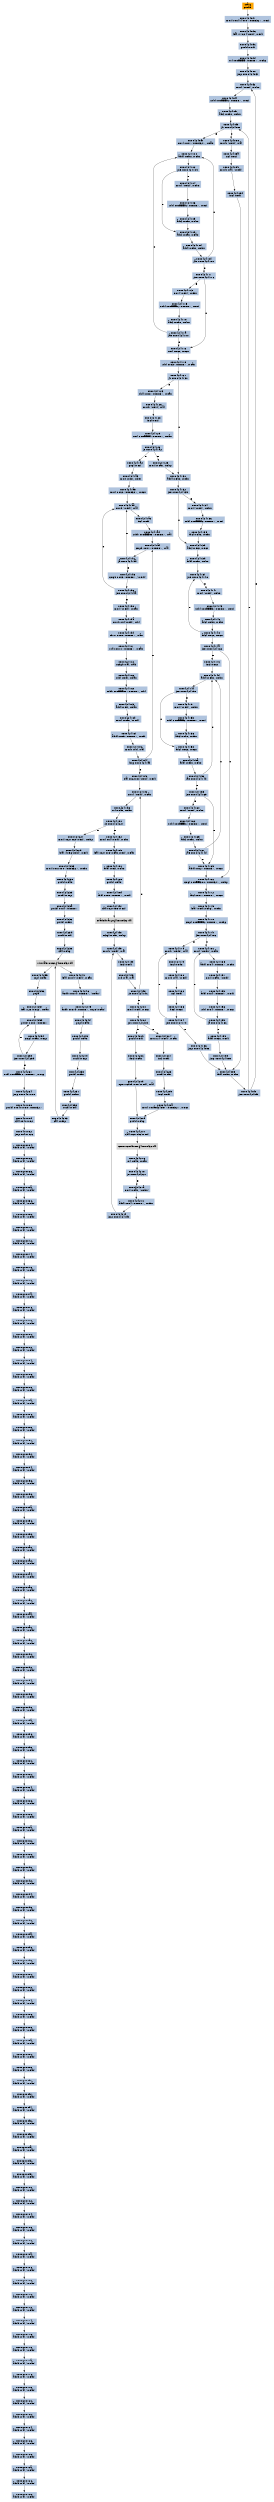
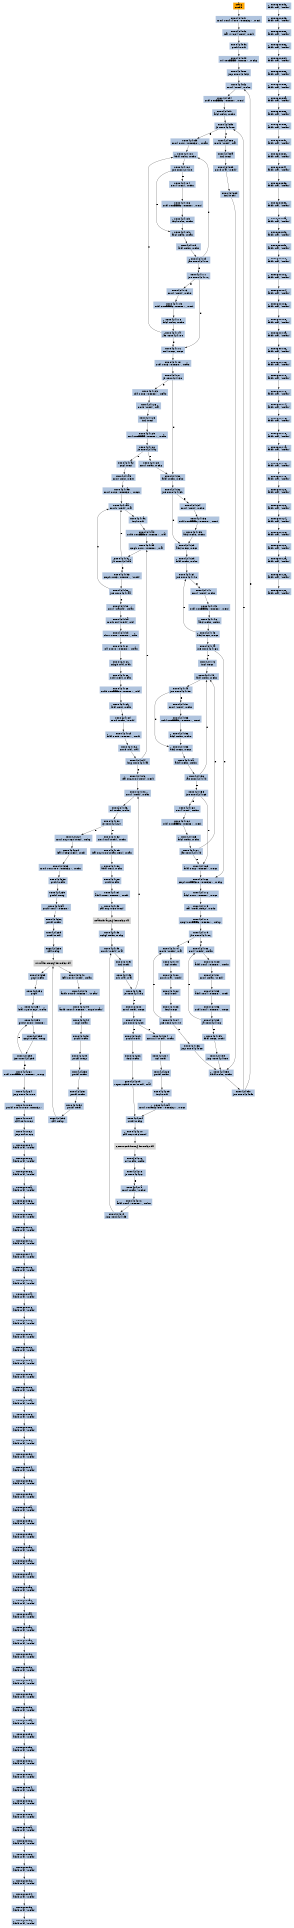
(126, 607) -> (121, 607)
(24, 1935) -> none
